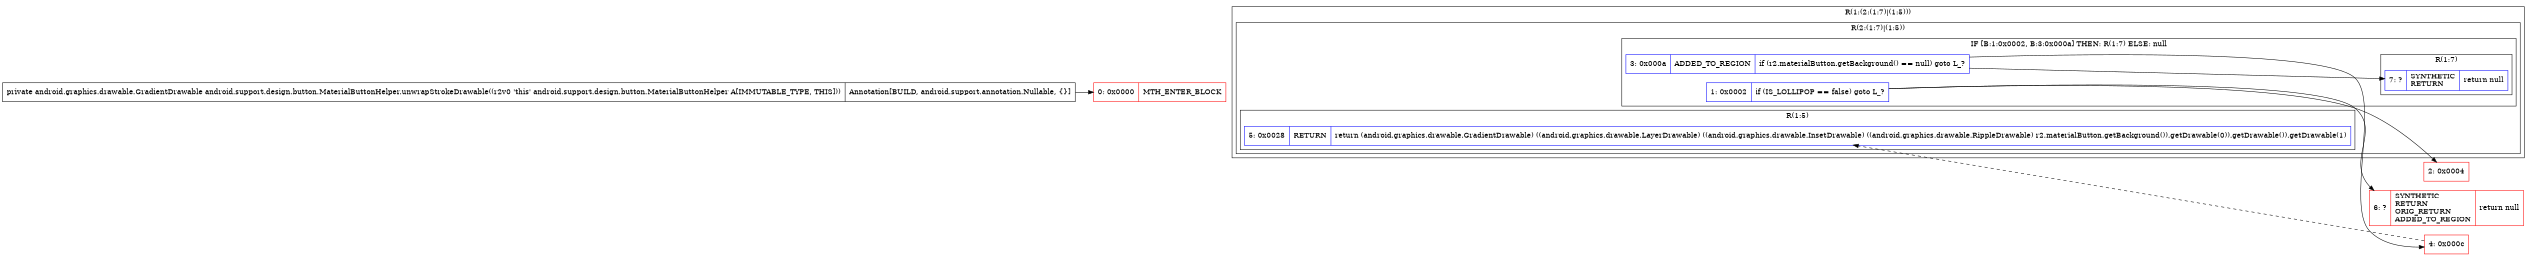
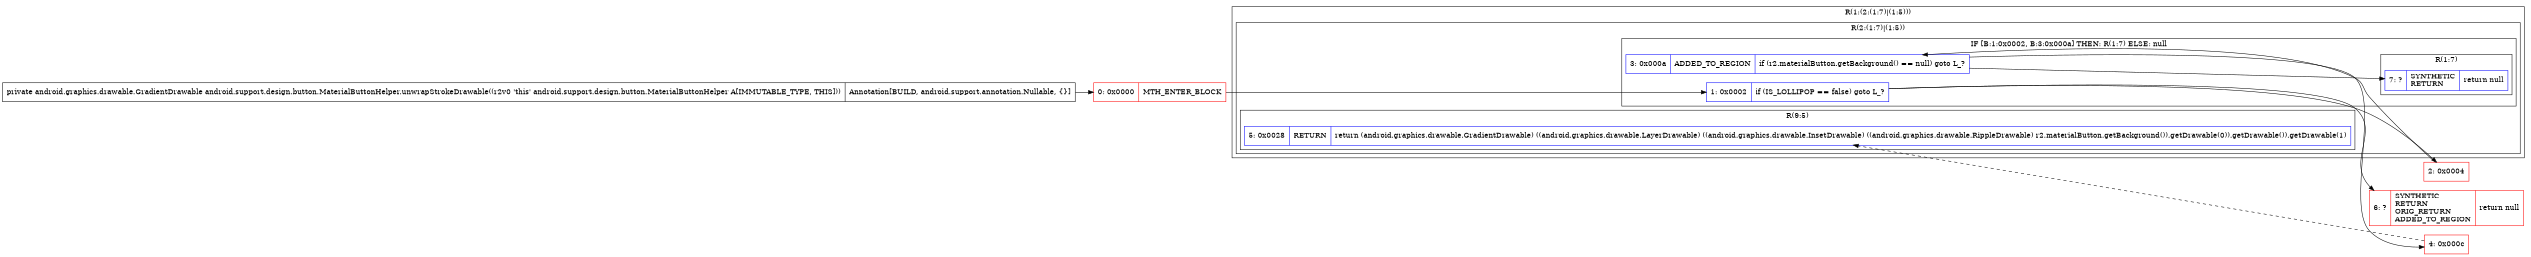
none -> (2202, 51)
none -> (1464, 92)
(1798, 116) -> (1798, 116)
